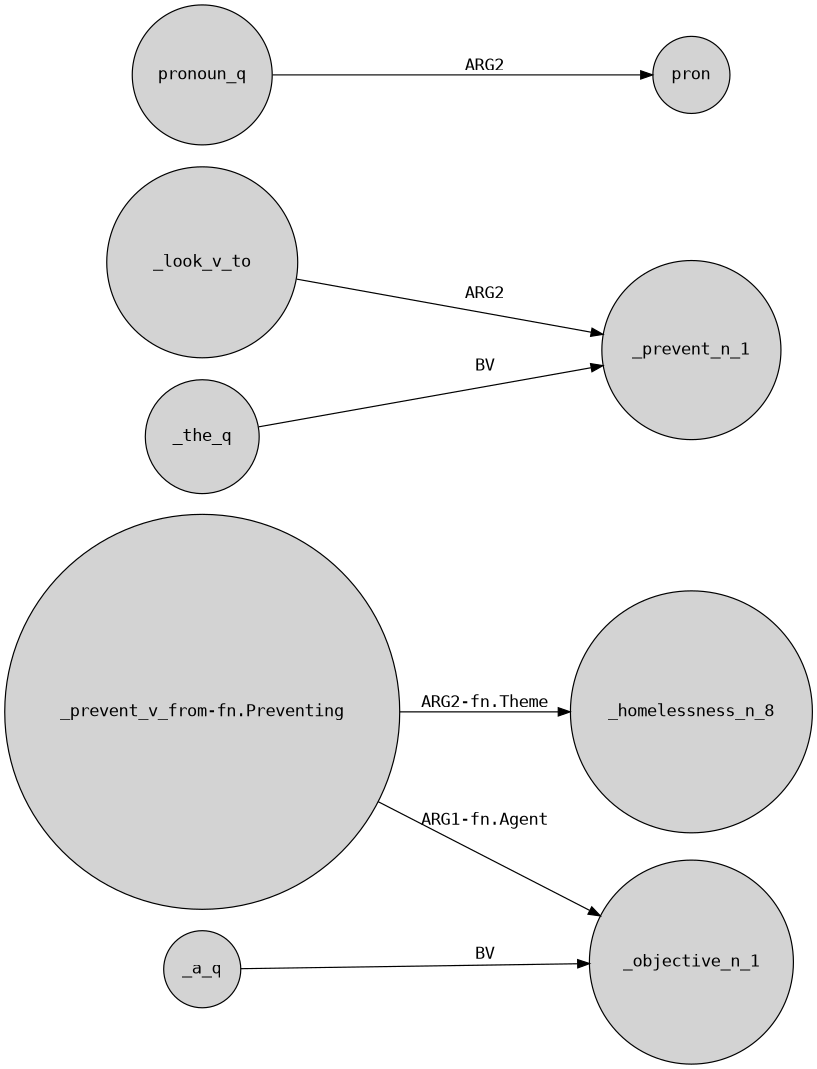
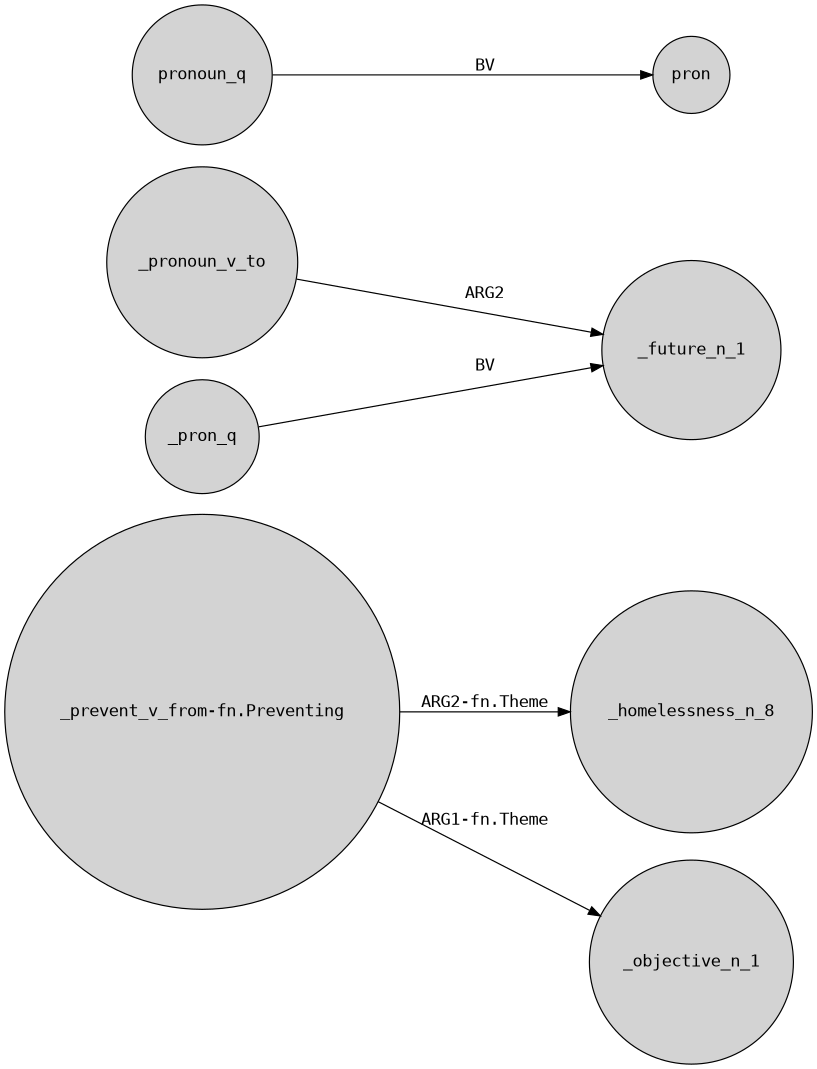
(485, 66) -> (485, 66)
(202, 262) -> (202, 262)
(691, 350) -> (691, 350)
(202, 437) -> (202, 437)
(485, 820) -> (485, 820)
(202, 969) -> none
